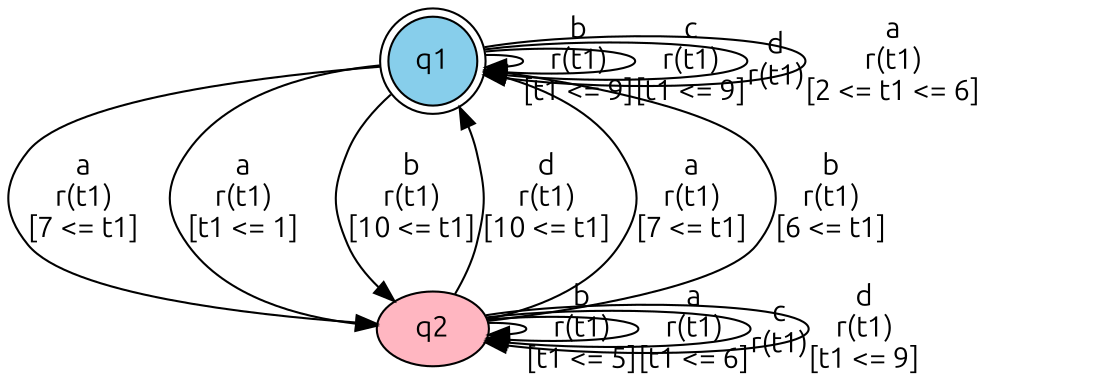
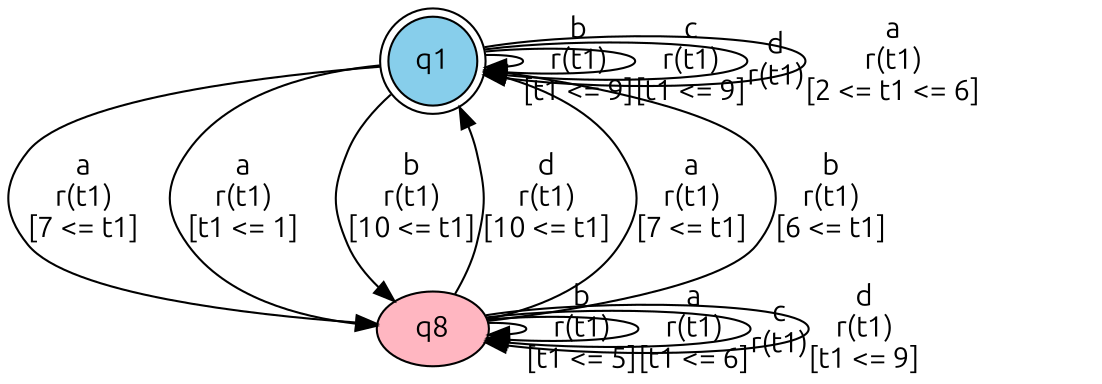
(433, 329) -> (433, 329)
